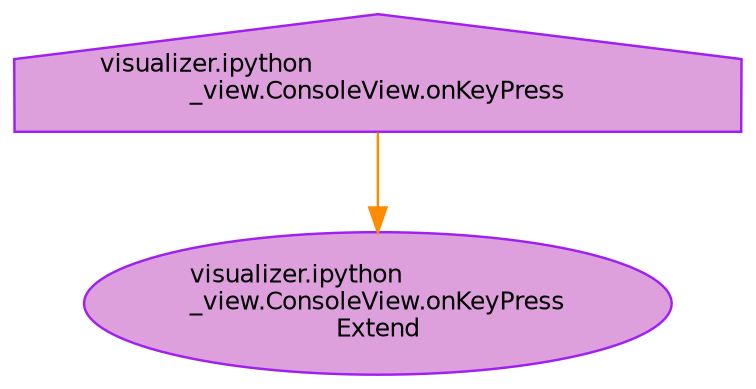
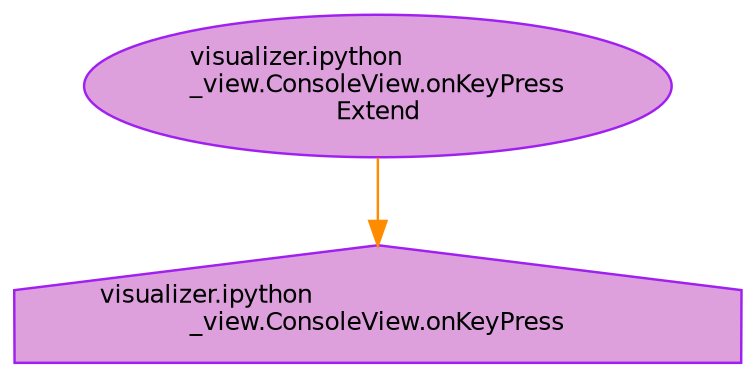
(378, 170) -> (378, 189)
